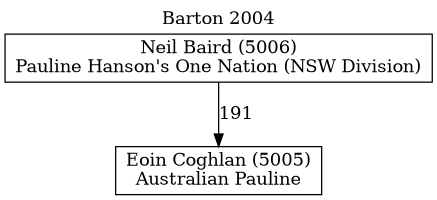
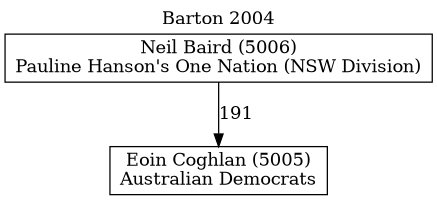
(219, 171) -> (219, 171)
